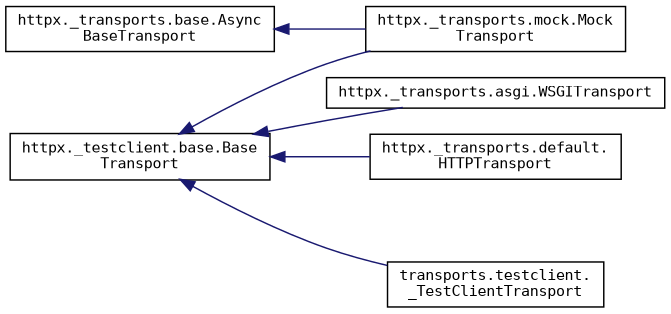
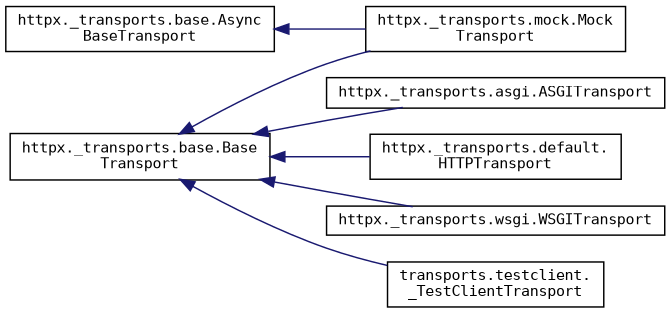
(496, 93) -> (496, 93)
(140, 157) -> (140, 157)
none -> (496, 221)
